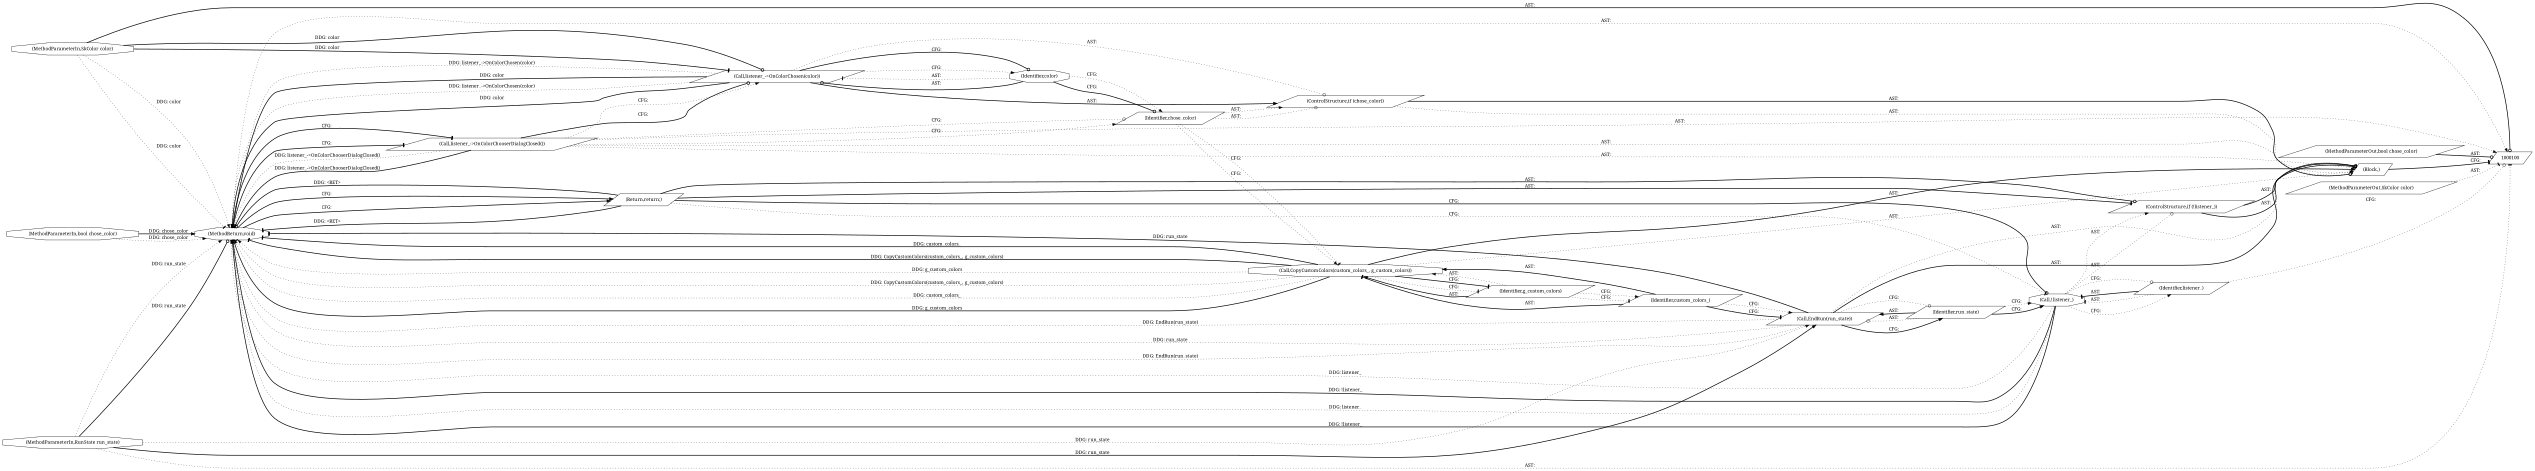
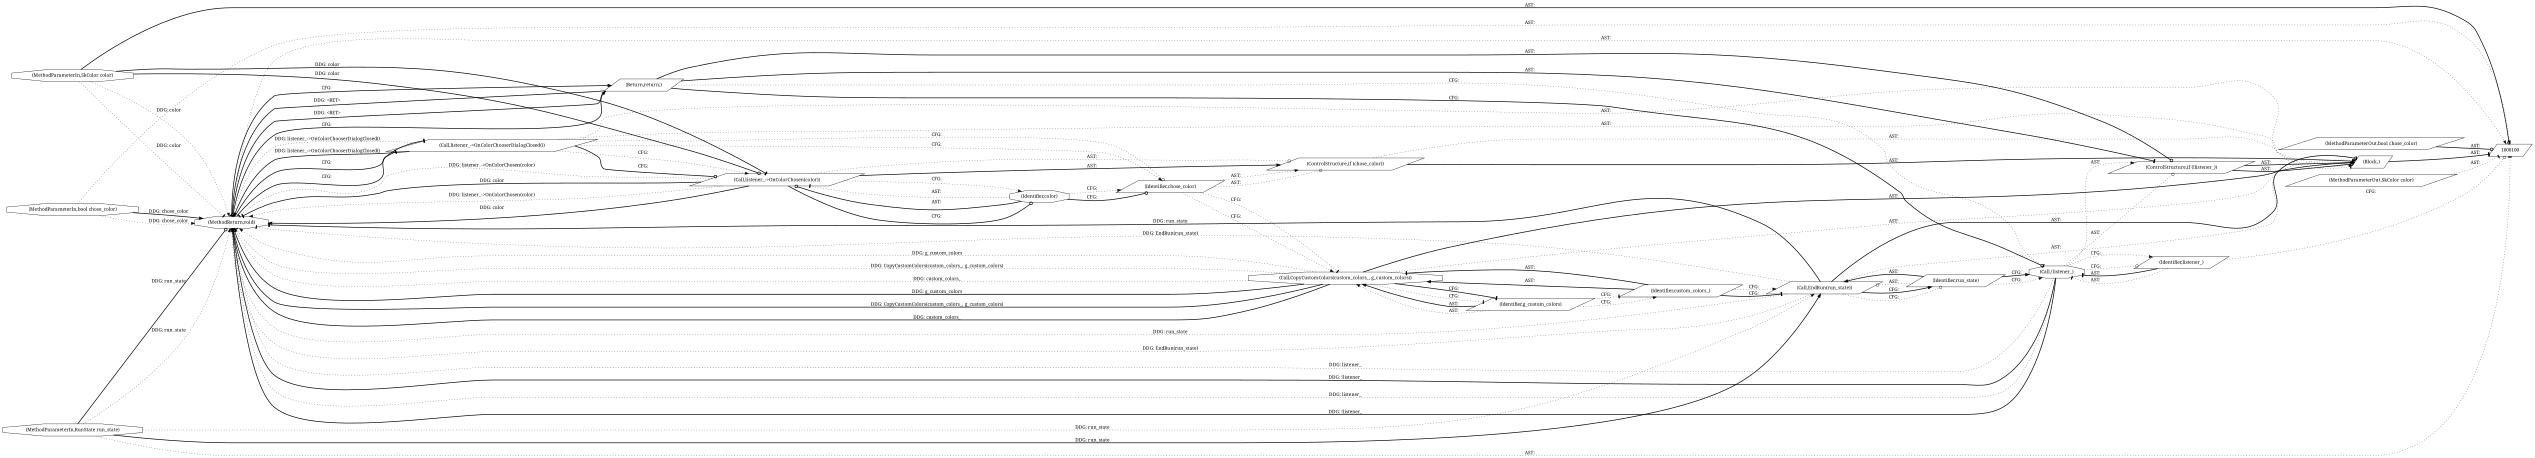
(1544, 126) -> (1302, 27)
(2476, 160) -> (2476, 153)
